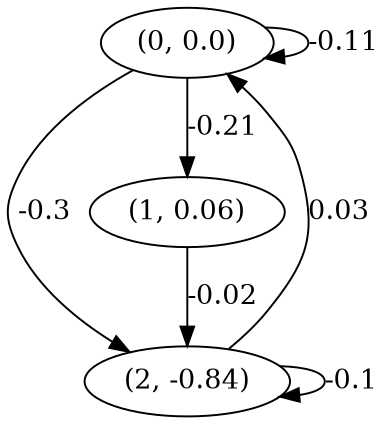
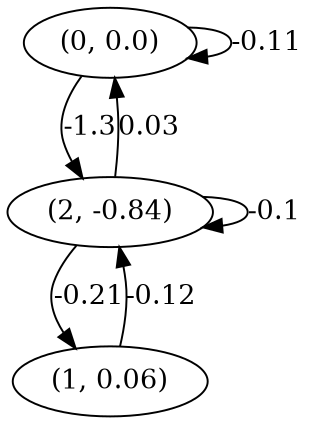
(187, 118) -> (52, 287)
(45, 212) -> (91, 127)
(223, 297) -> (162, 297)
